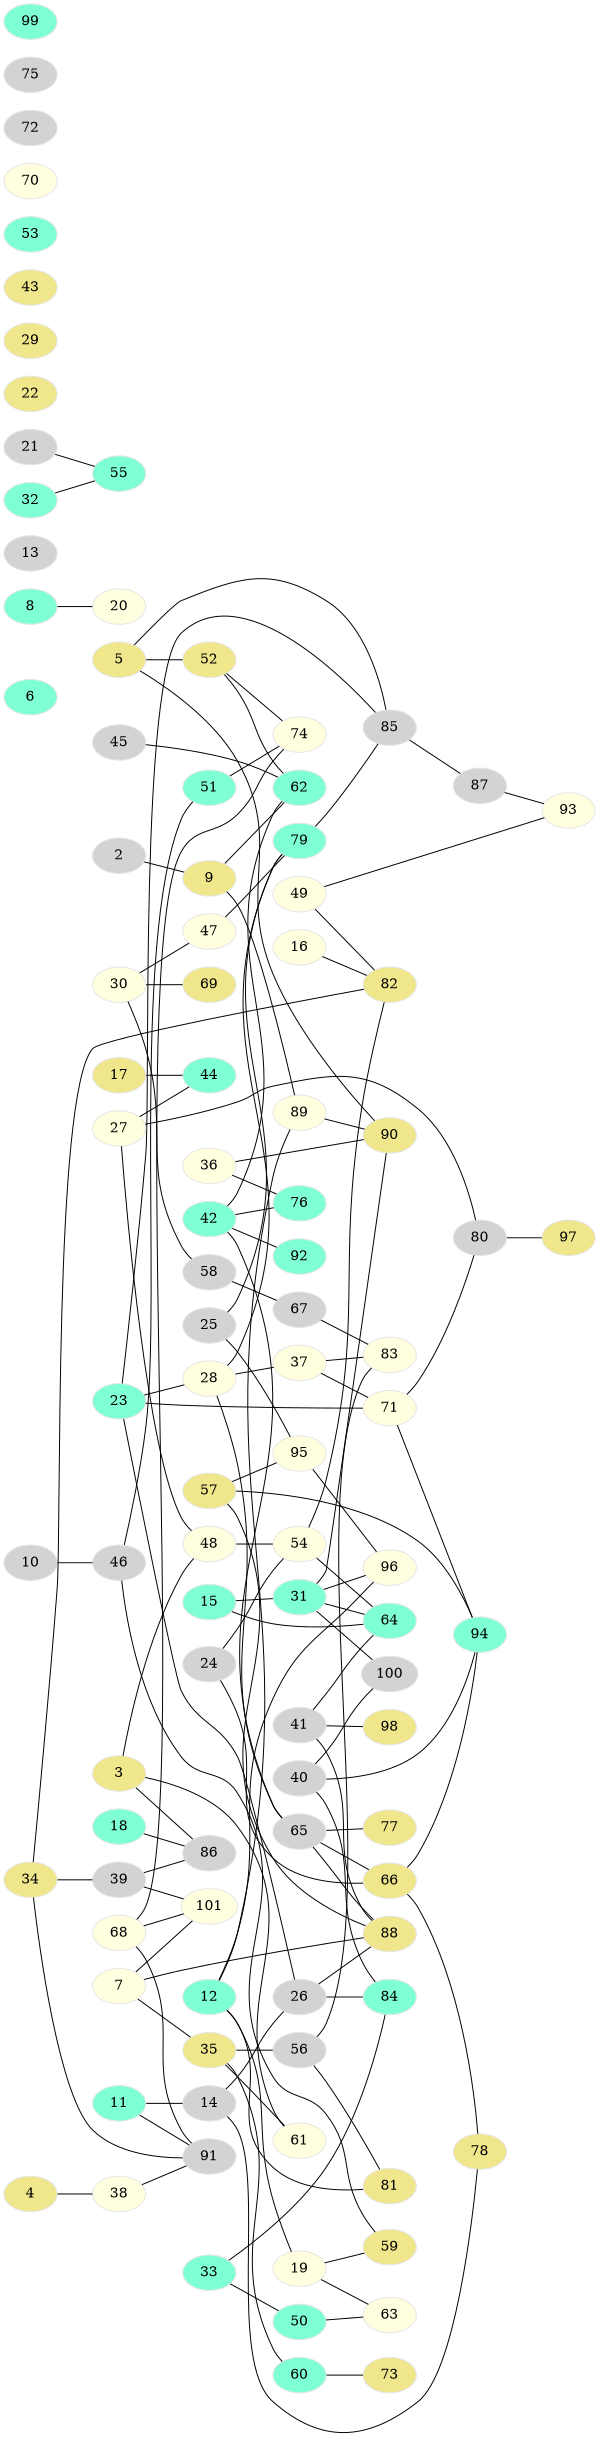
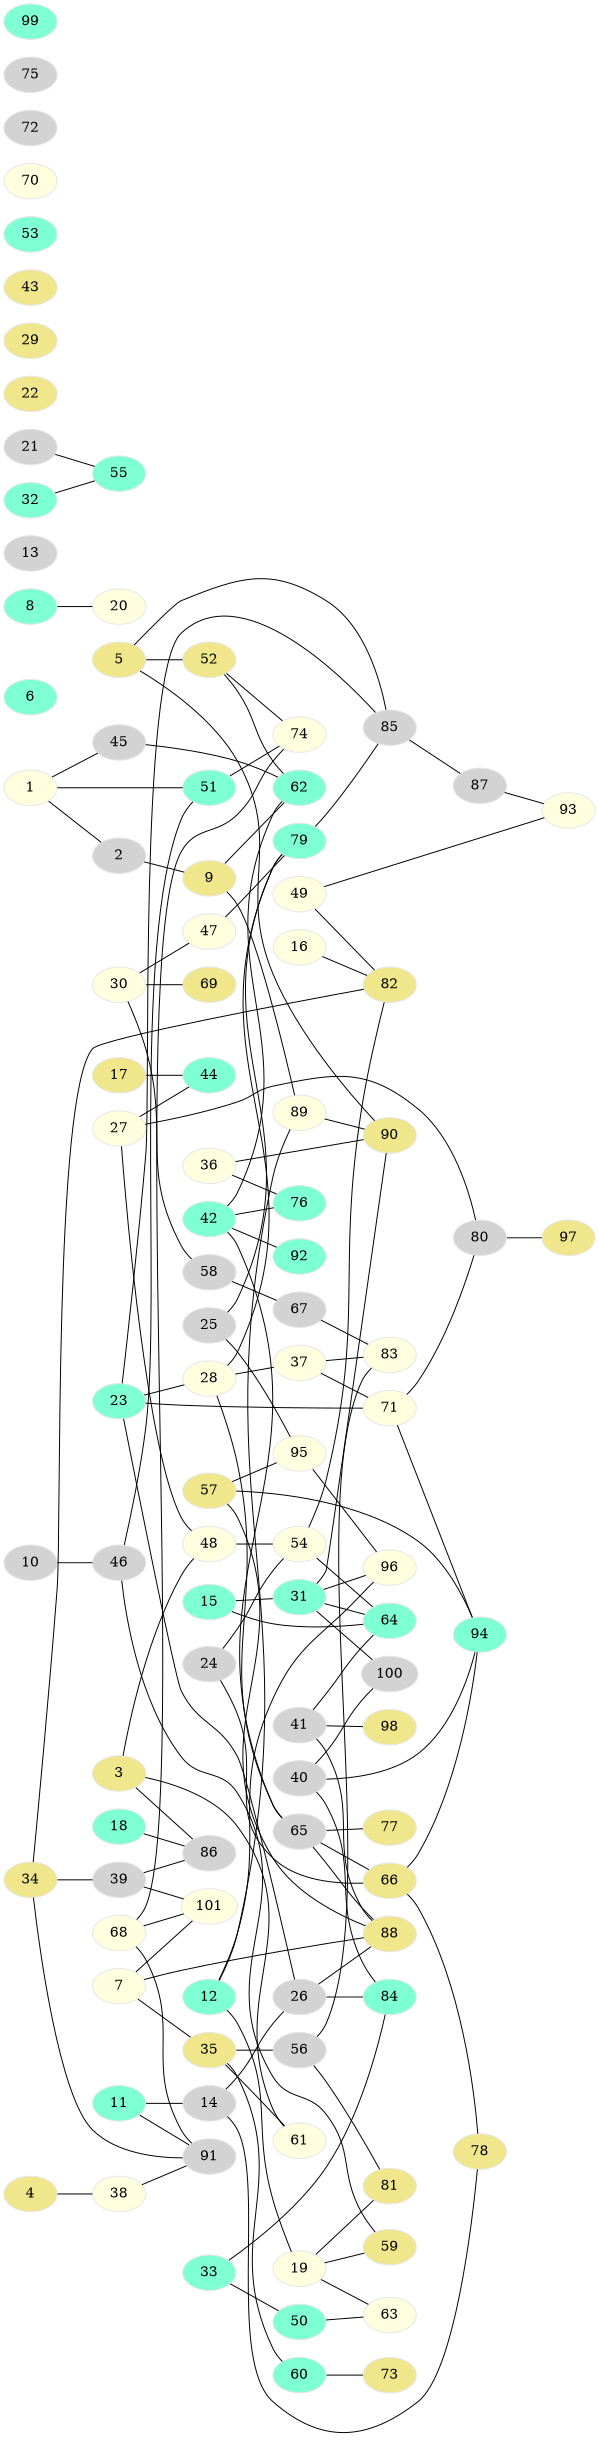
none -> (31, 788)
(275, 2169) -> (345, 2227)
